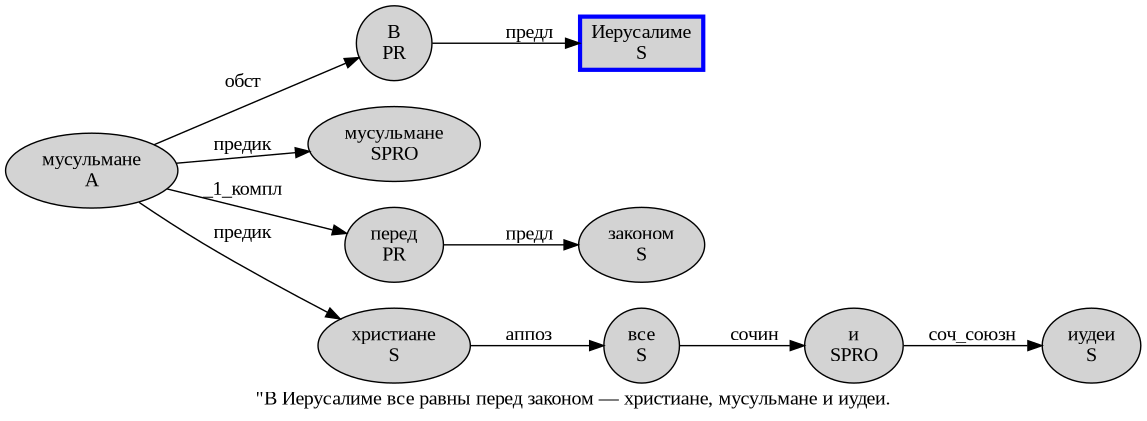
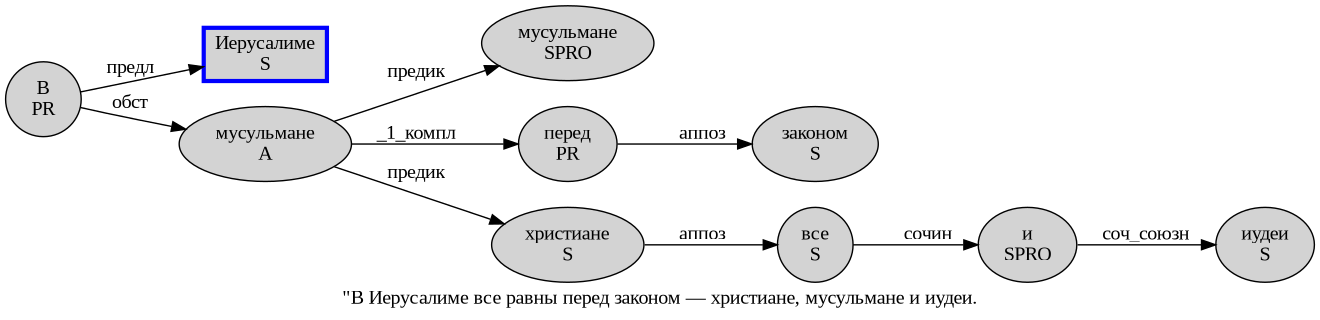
(250, 104) -> (126, 117)
(529, 234) -> (703, 134)
